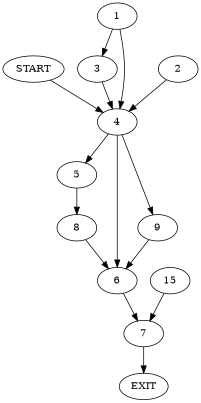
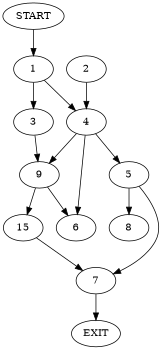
(106, 92) -> (36, 145)
(74, 94) -> (34, 39)
none -> (32, 198)
(95, 251) -> none
(129, 304) -> (158, 235)
